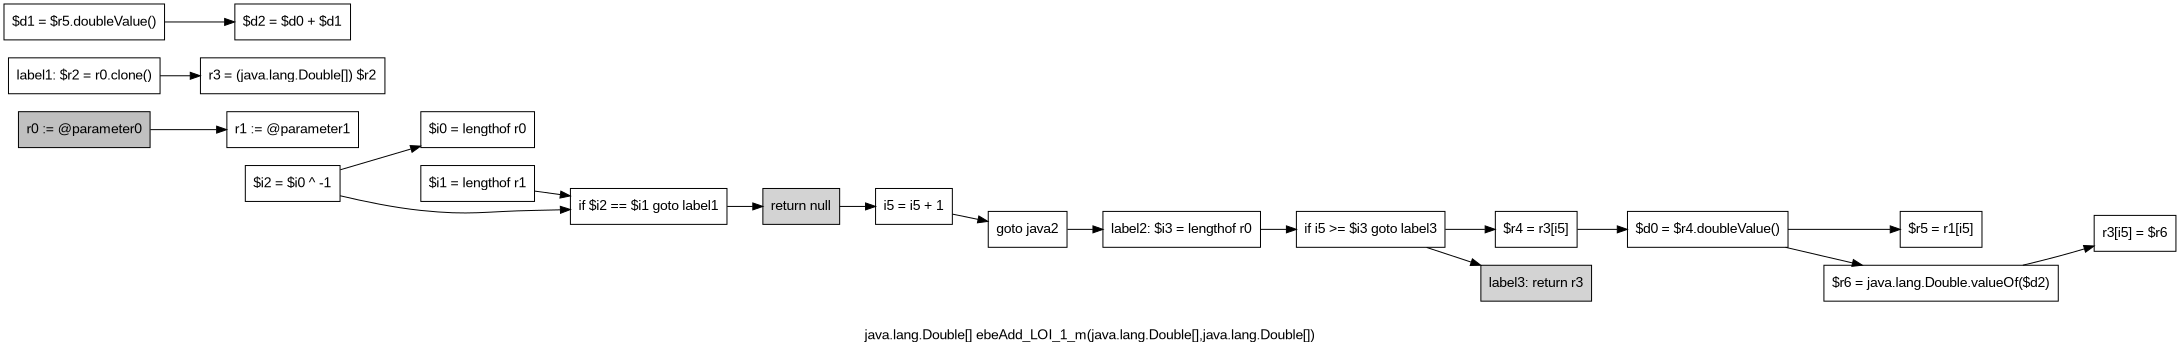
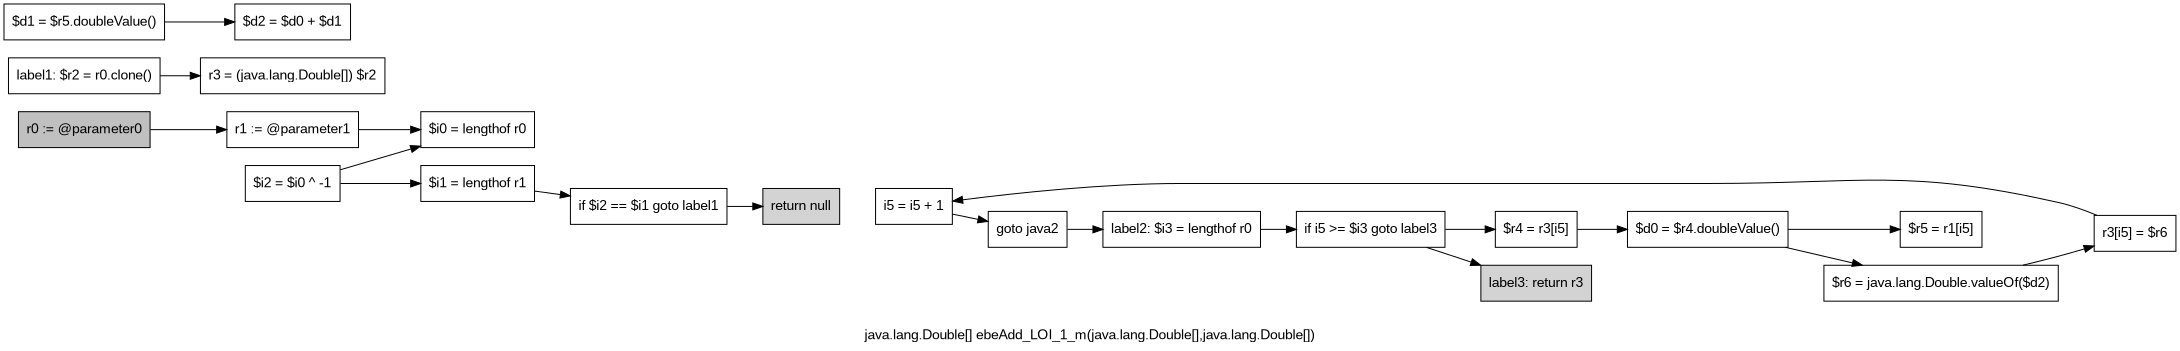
none -> (385, 130)
(853, 206) -> (1532, 183)
(449, 213) -> (375, 183)
